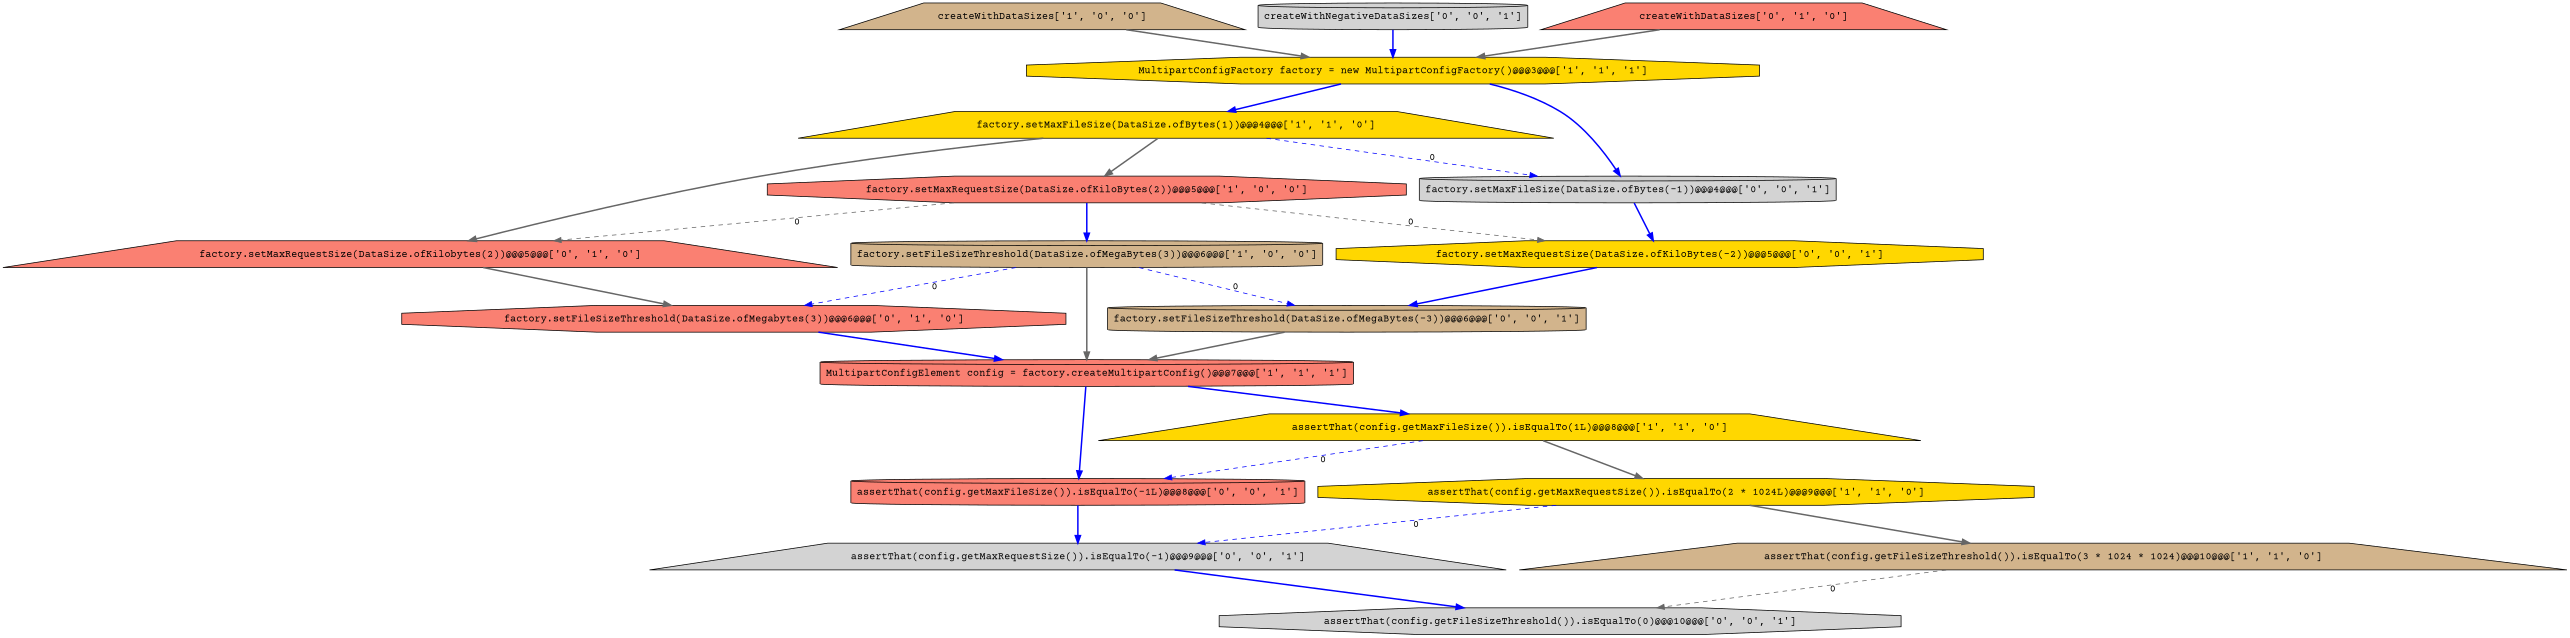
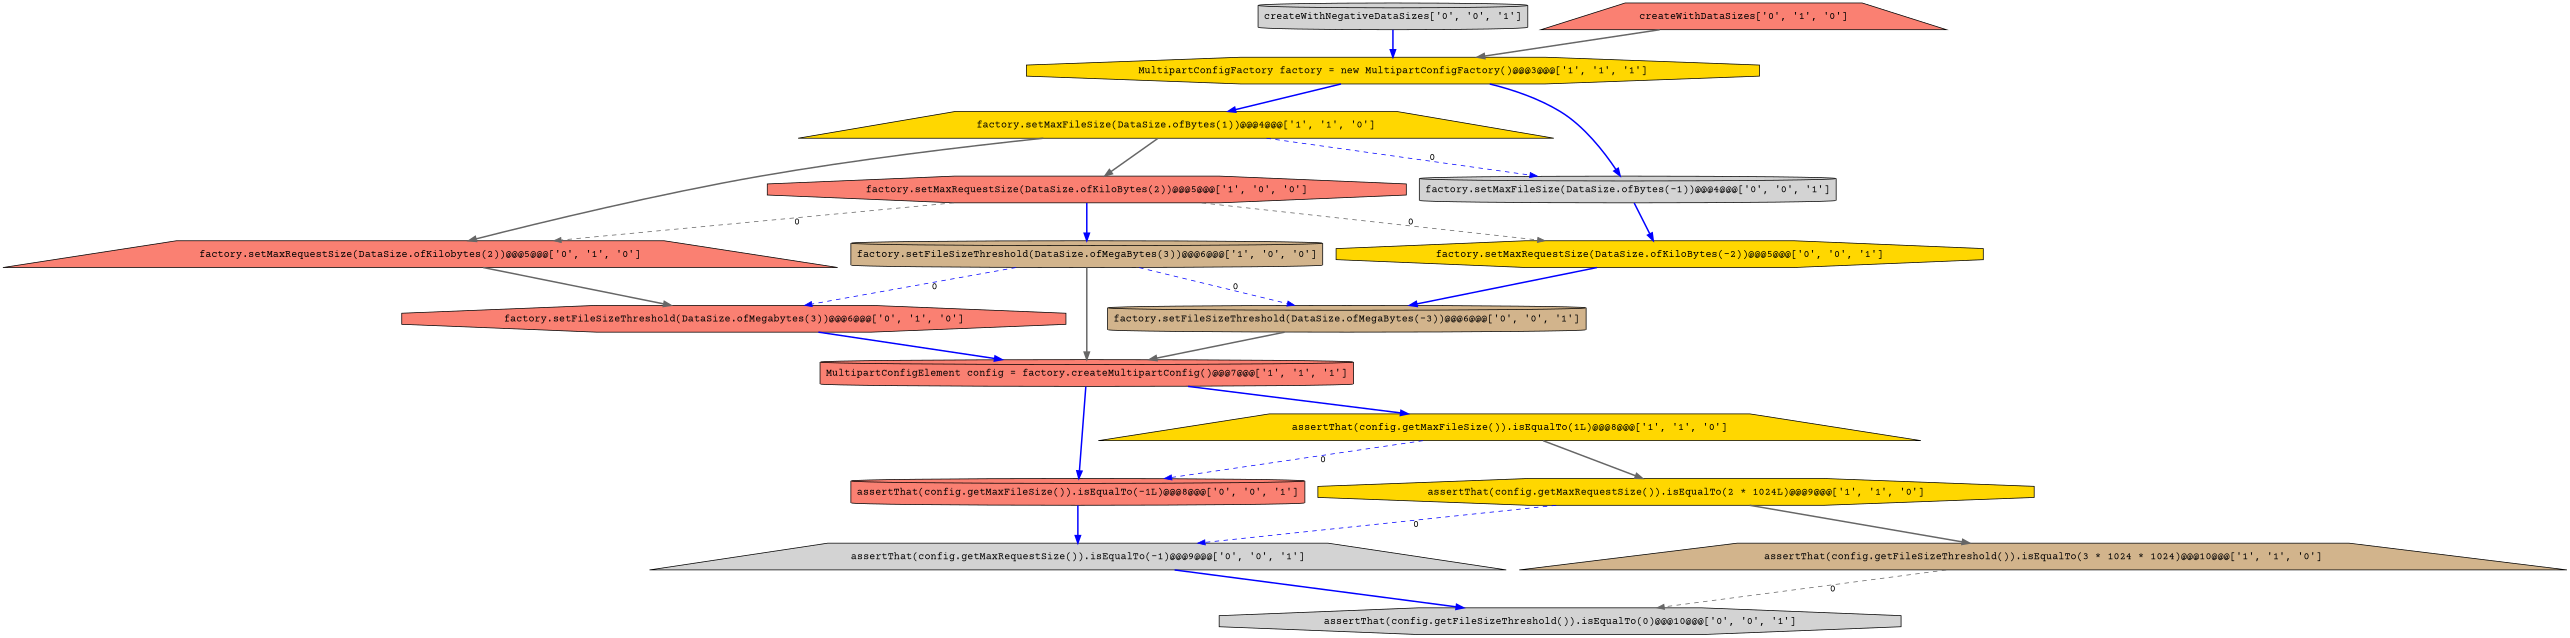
(1042, 16) -> none
